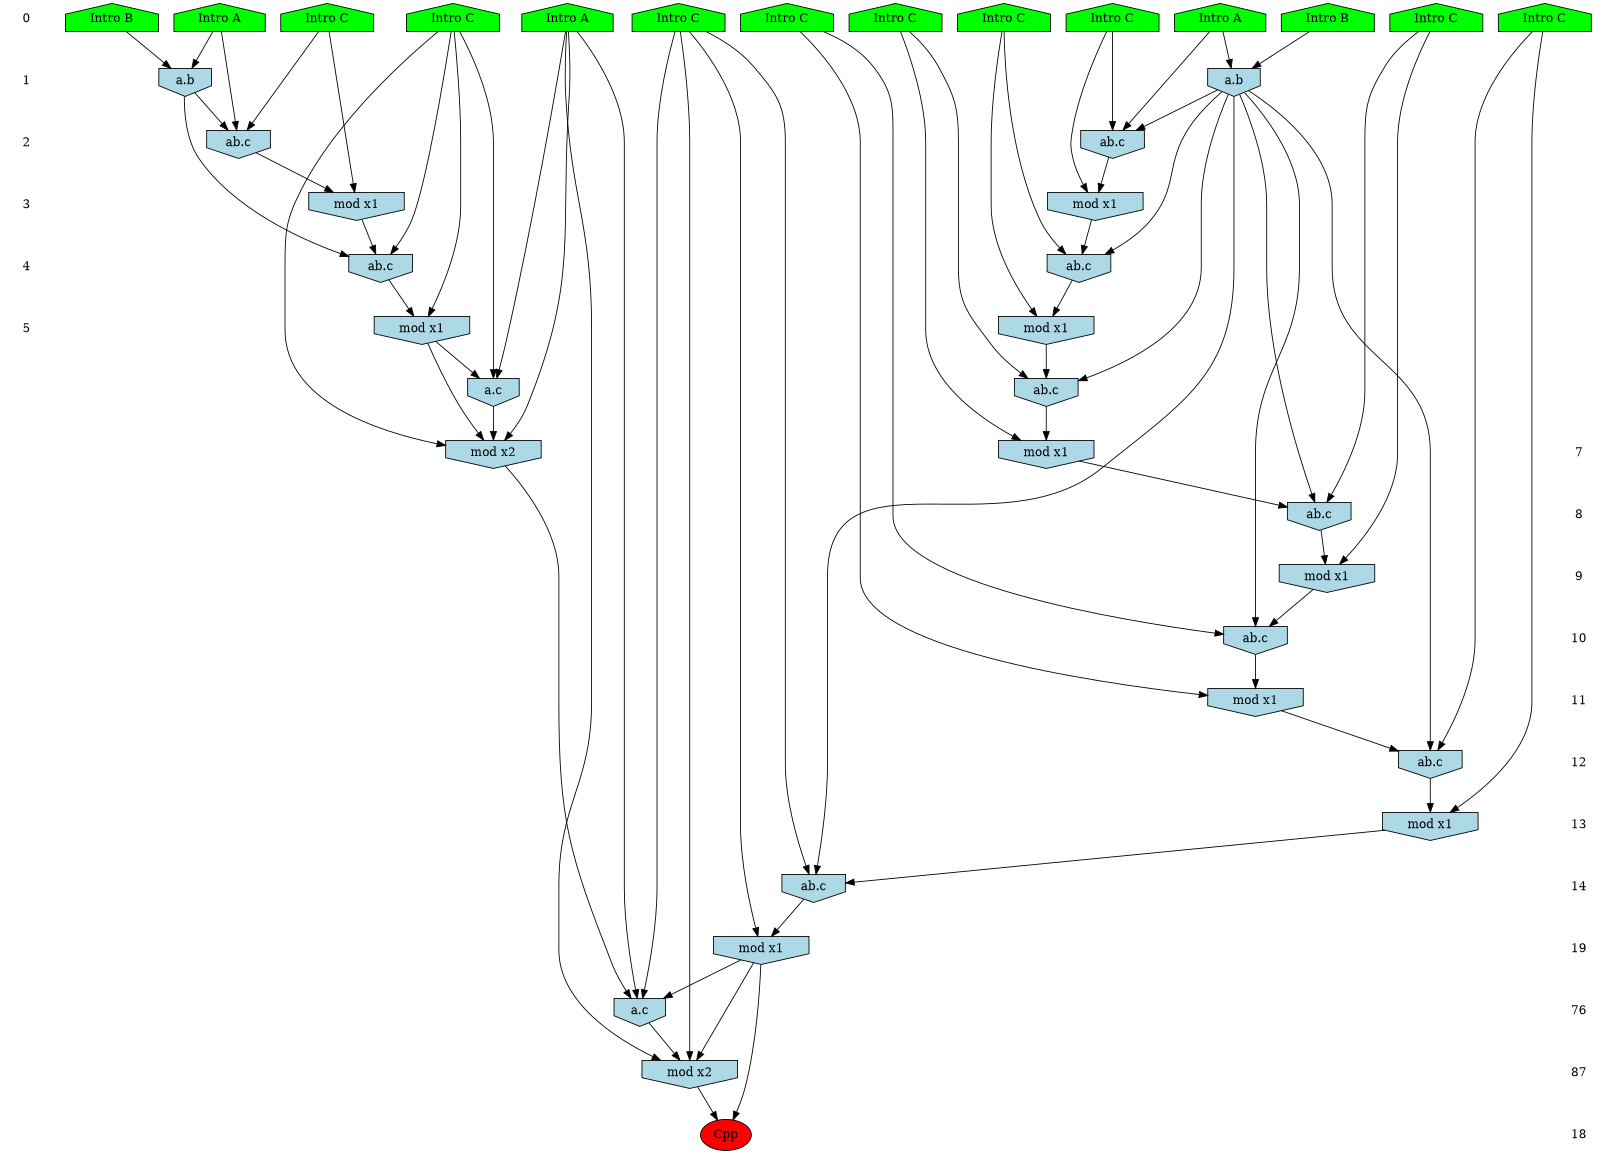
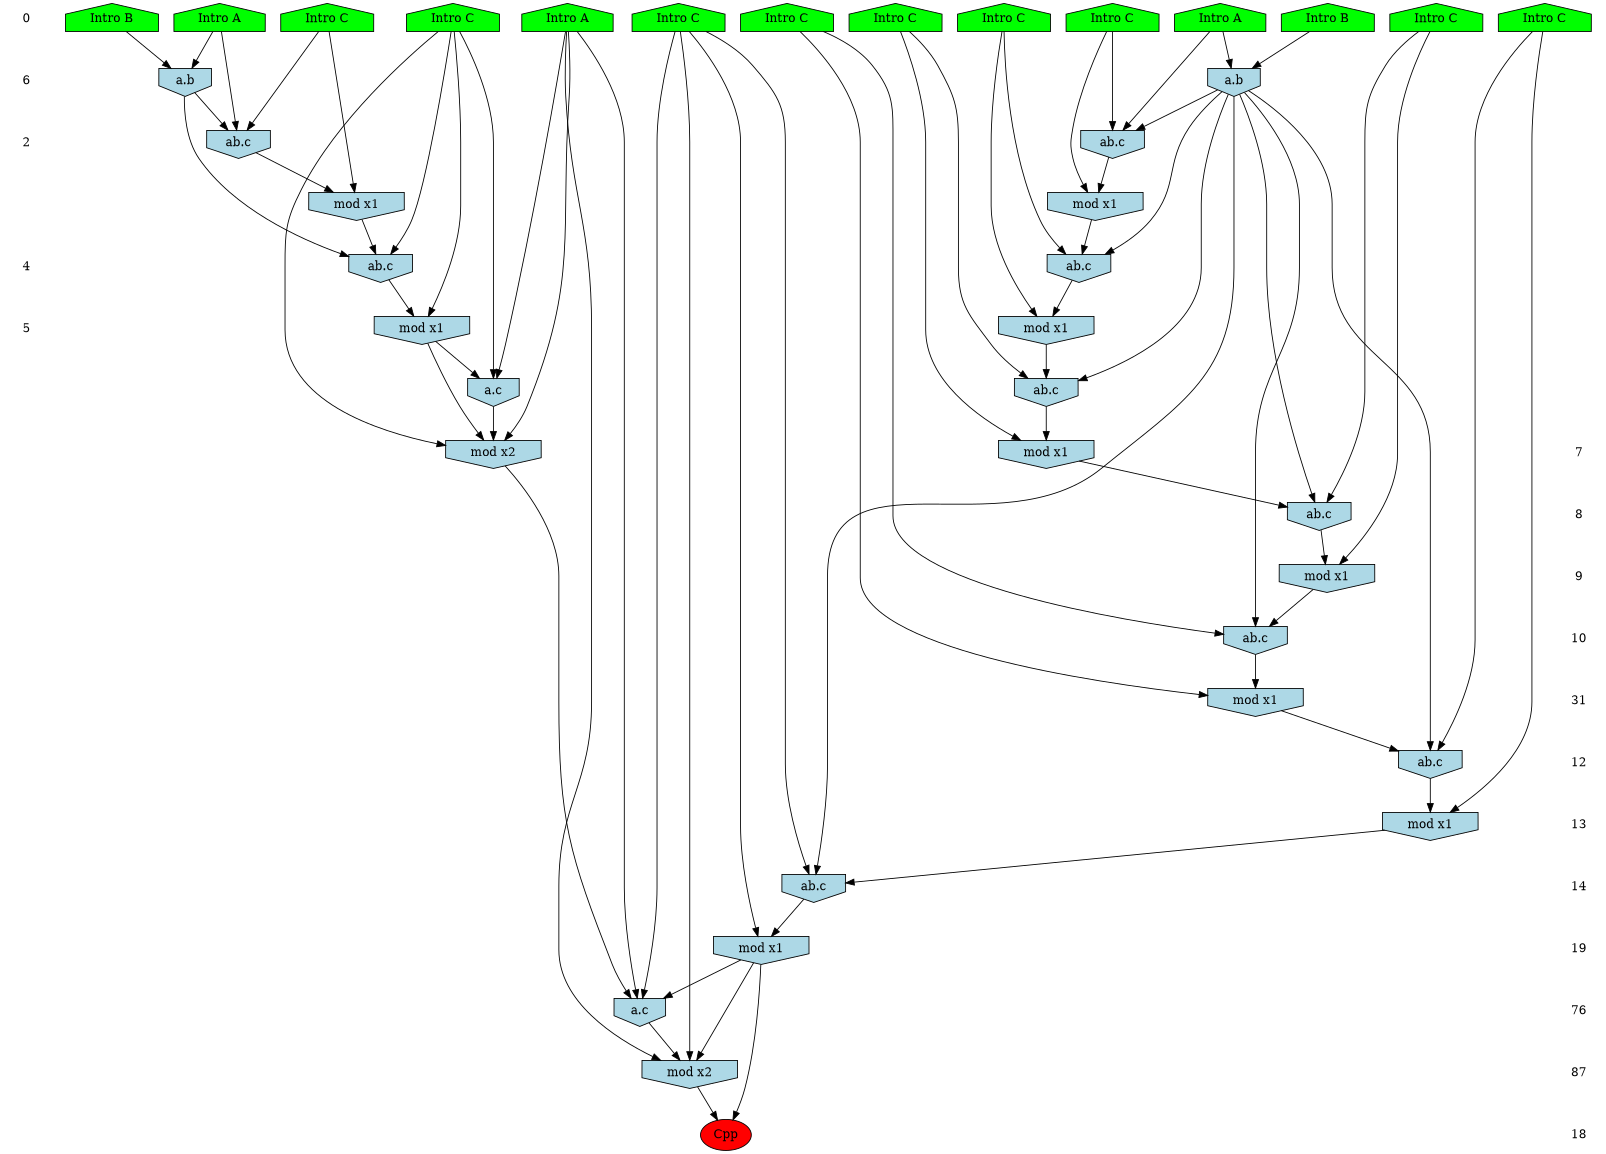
(27, 81) -> (27, 81)
(27, 205) -> none
(1579, 701) -> (1579, 701)
